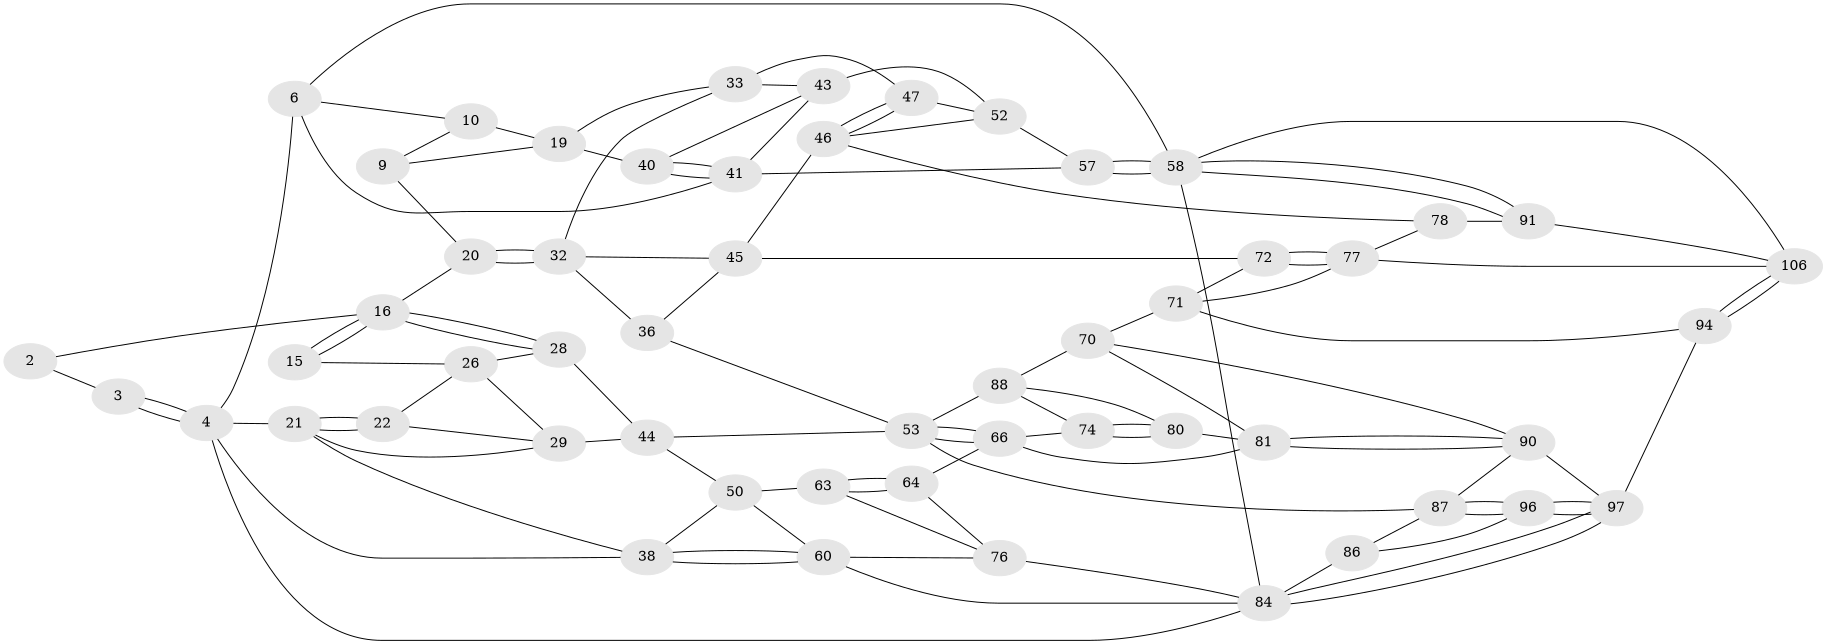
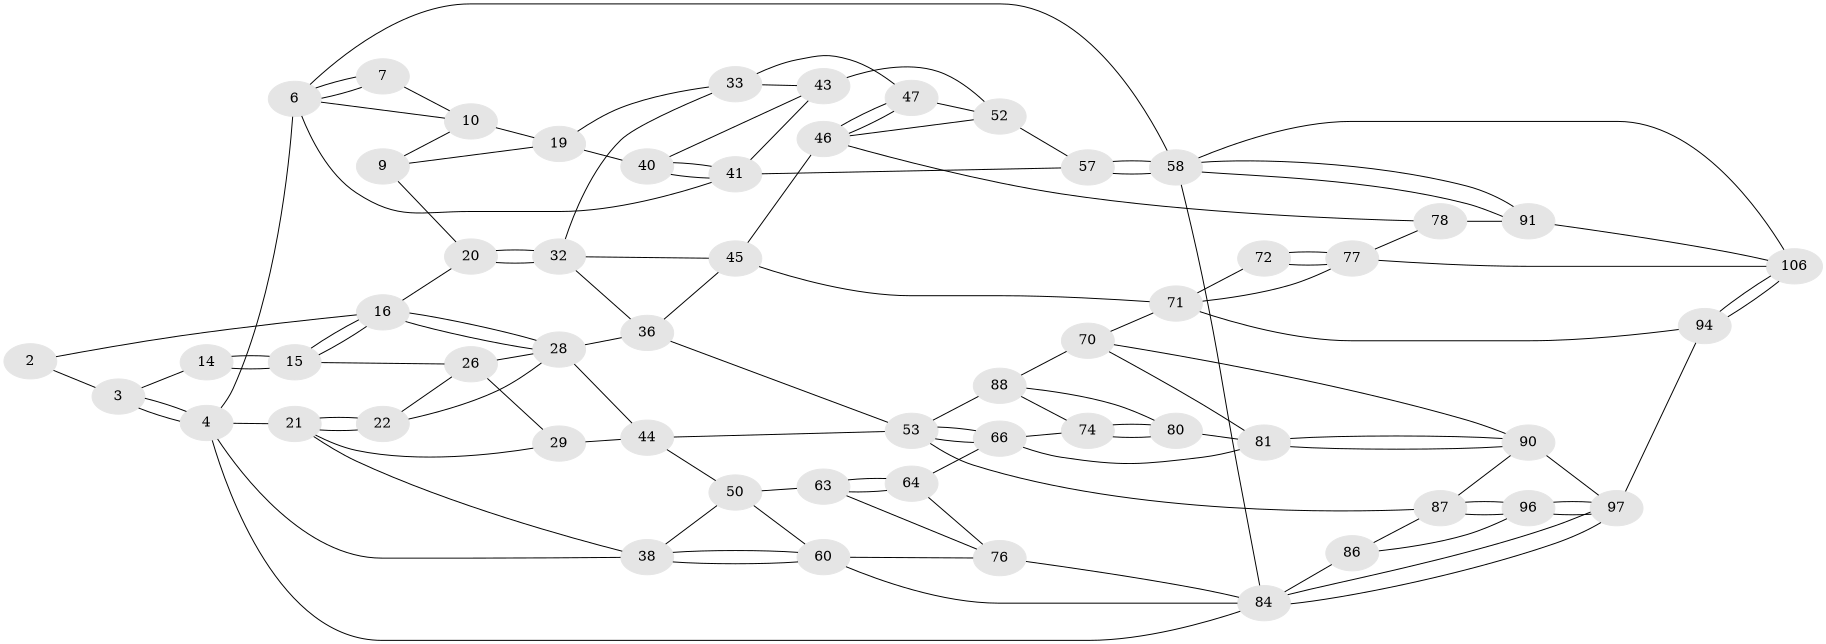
none -> (383, 76)
(1000, 258) -> (953, 296)
none -> (603, 341)
none -> (207, 362)
(471, 434) -> (478, 399)
